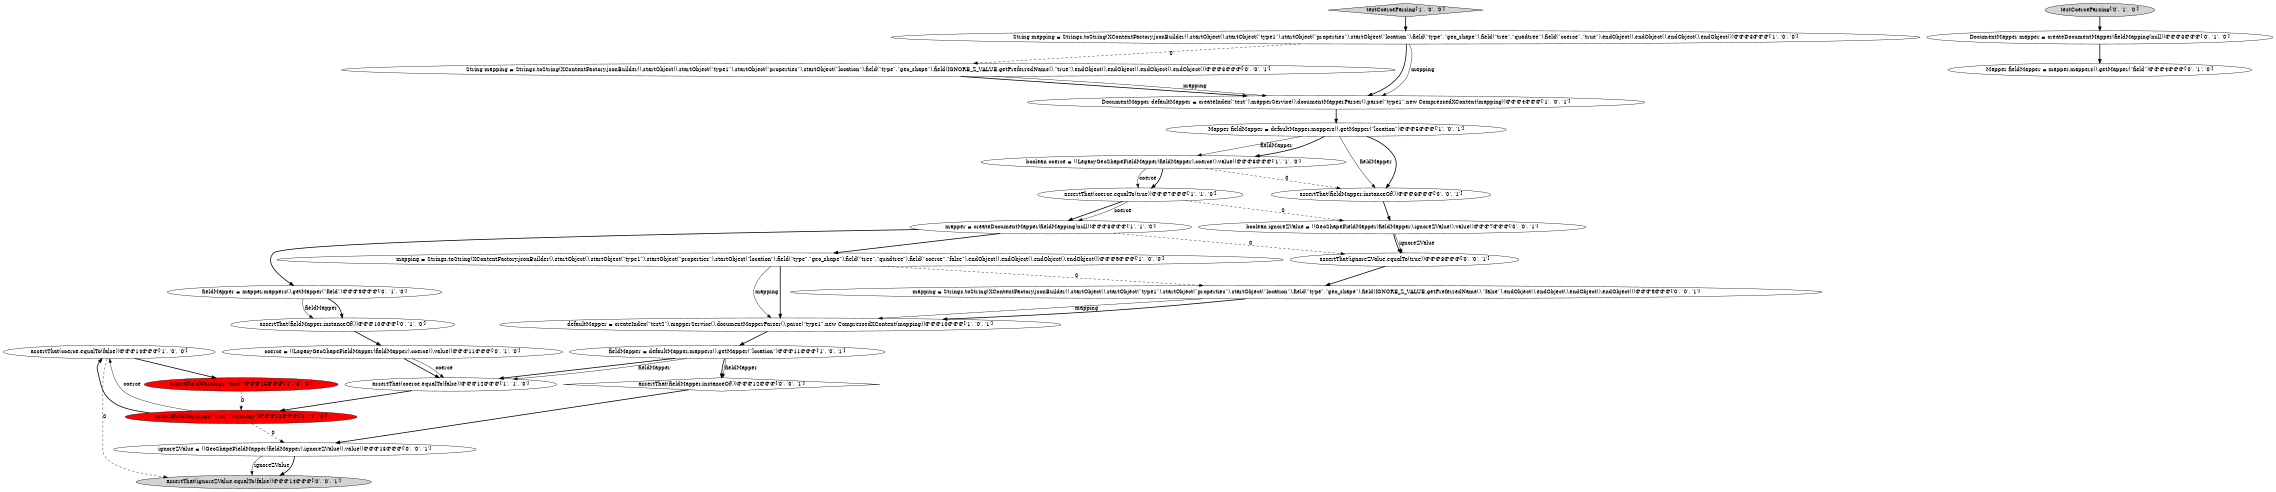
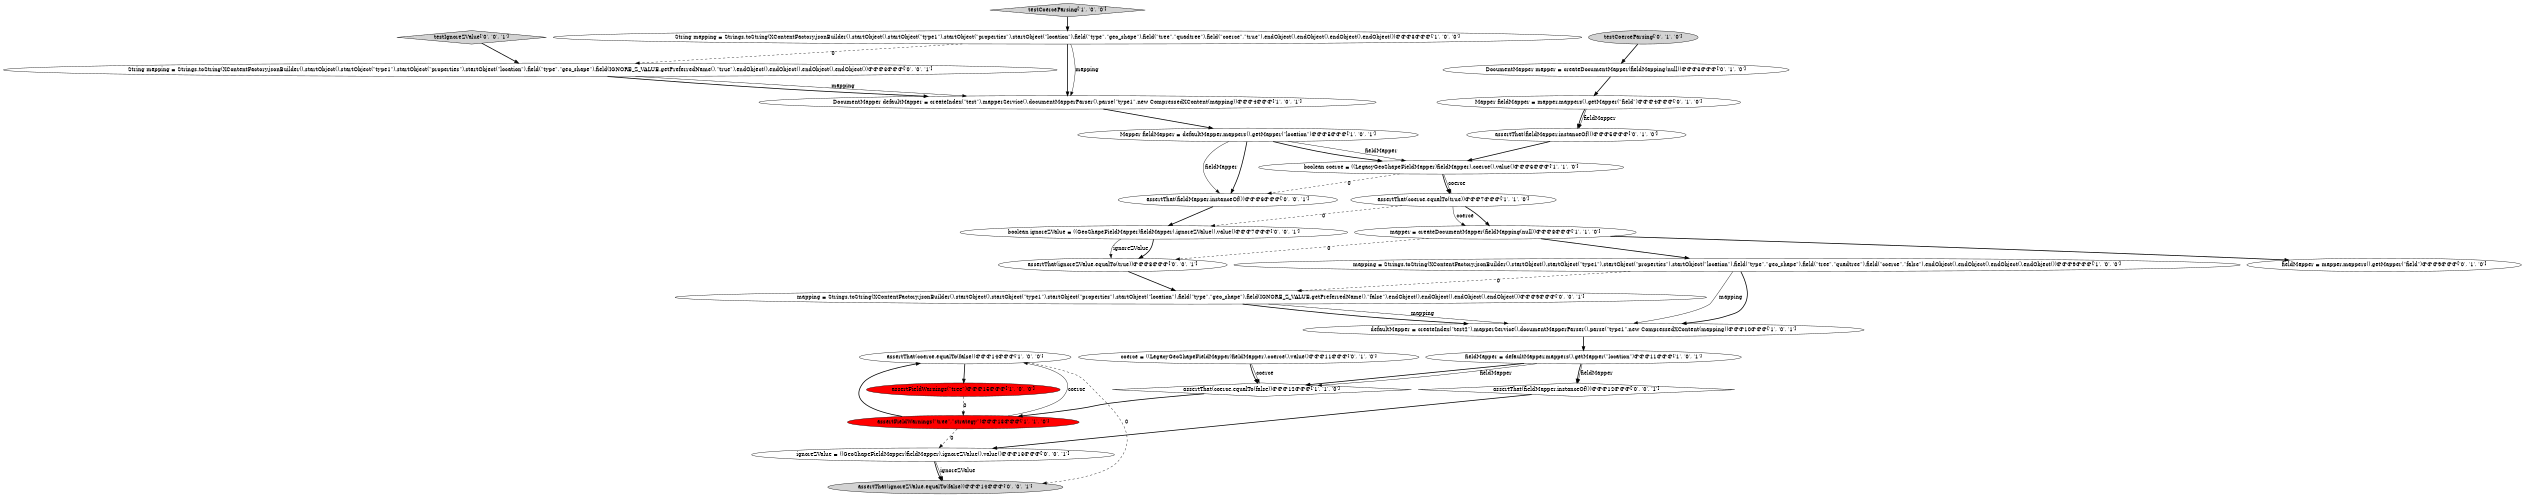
none -> (472, 37)
none -> (1576, 135)
(343, 325) -> none
(451, 384) -> (1262, 390)
